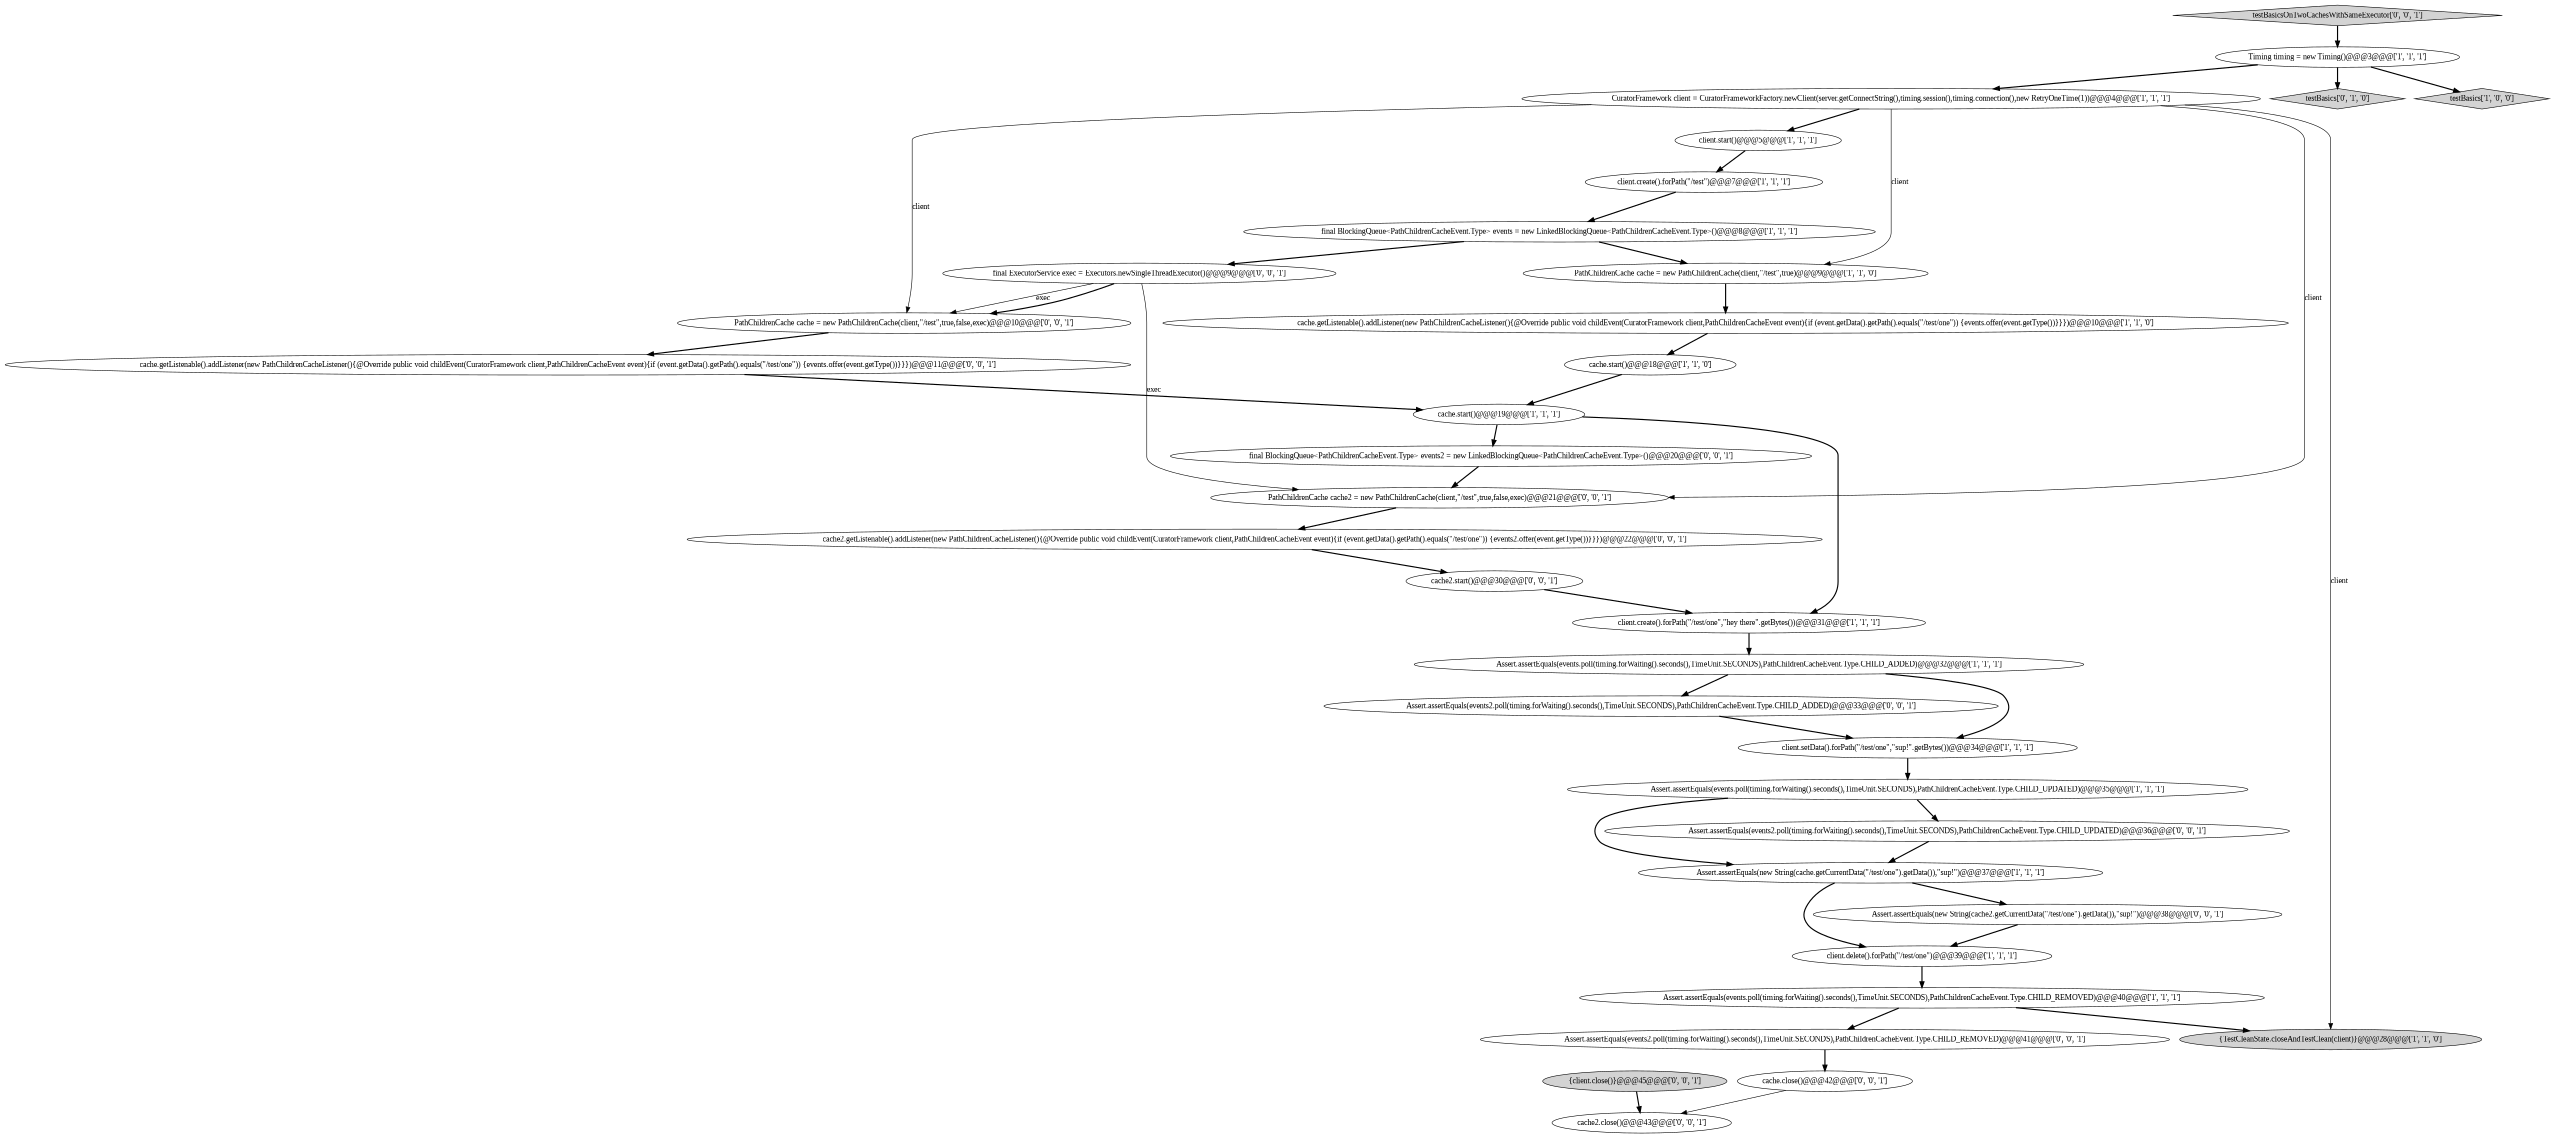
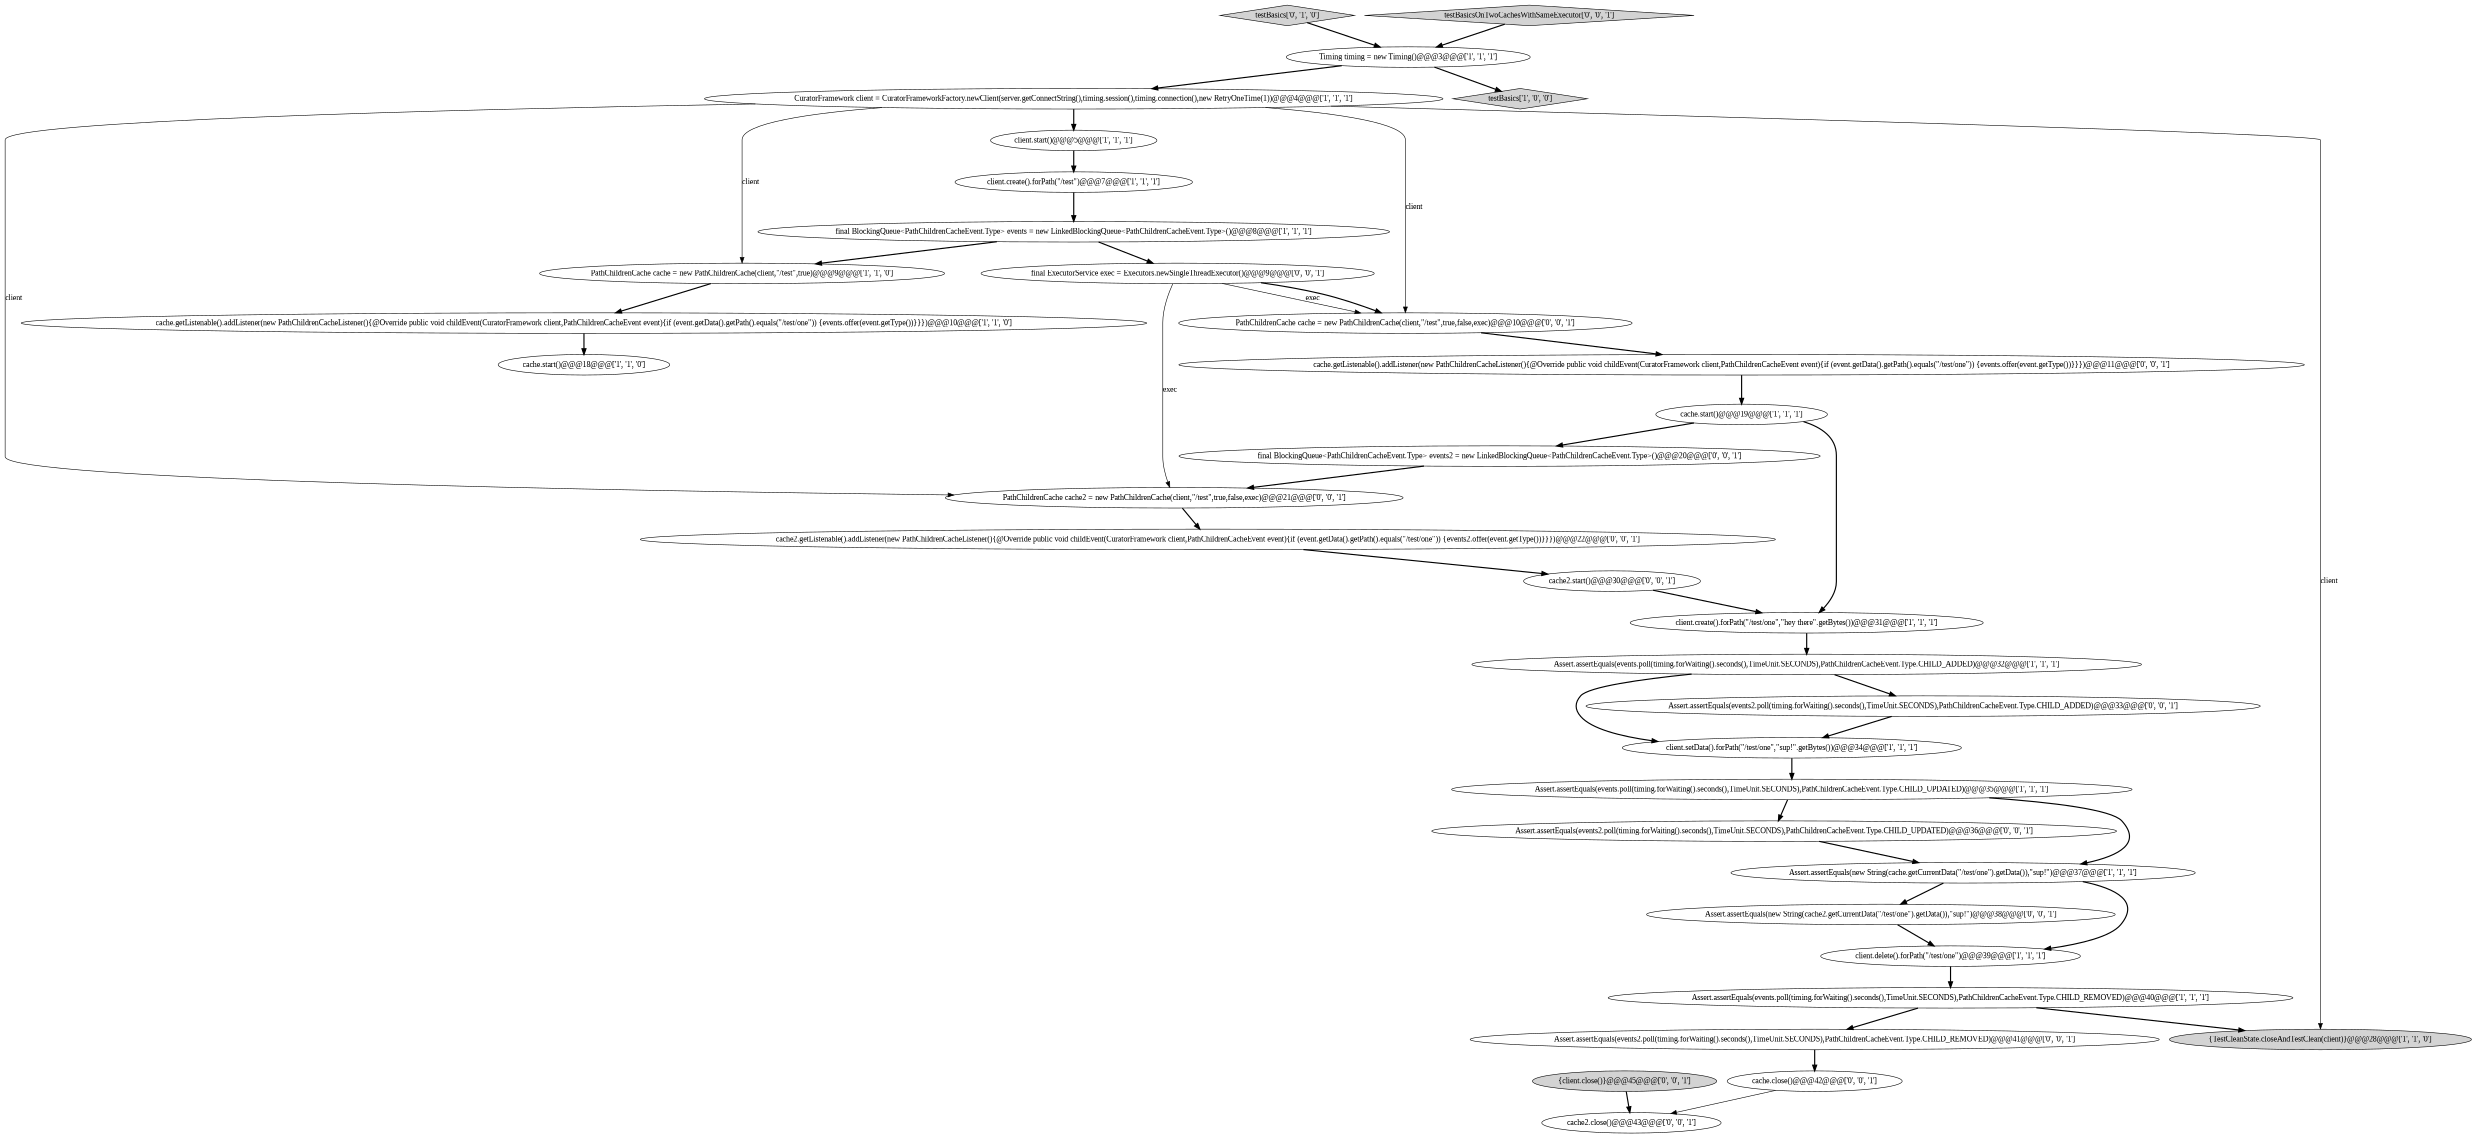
(2338, 75) -> (1341, 34)
(1577, 389) -> none
